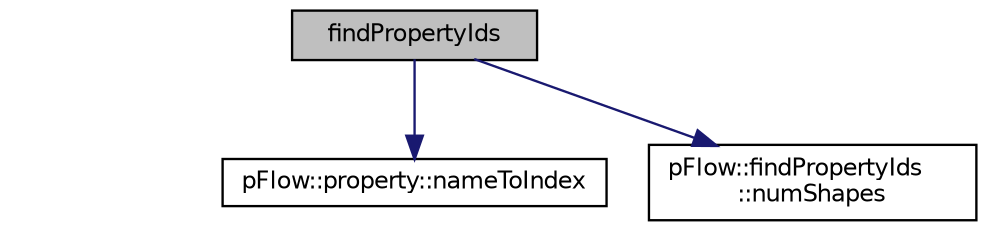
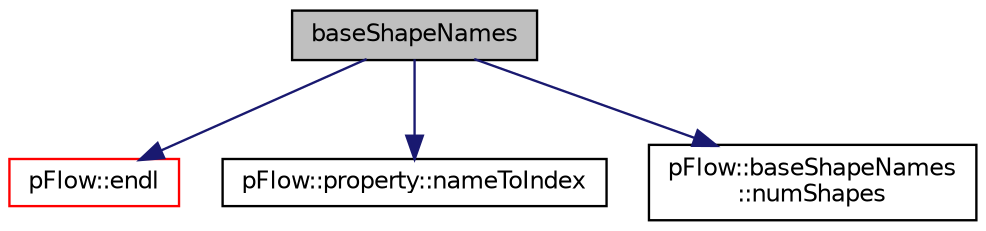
(415, 35) -> (415, 35)
none -> (94, 183)
(813, 183) -> (813, 183)
